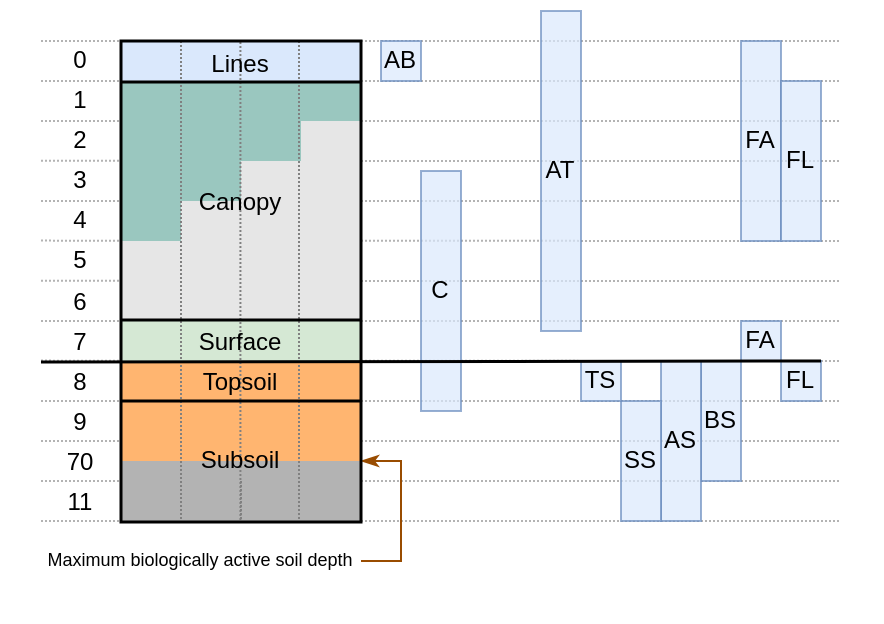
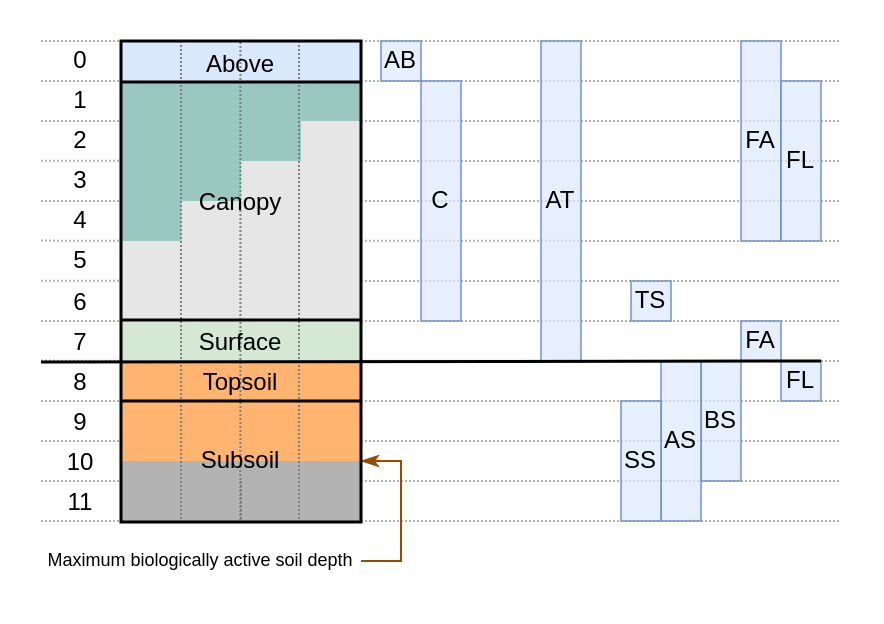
(241, 63) -> (241, 63)
(561, 171) -> (561, 201)
(441, 291) -> (441, 201)
(601, 381) -> (651, 301)
(81, 463) -> (81, 463)
